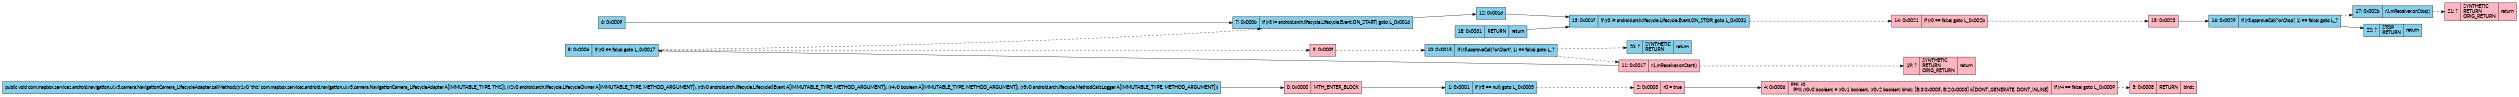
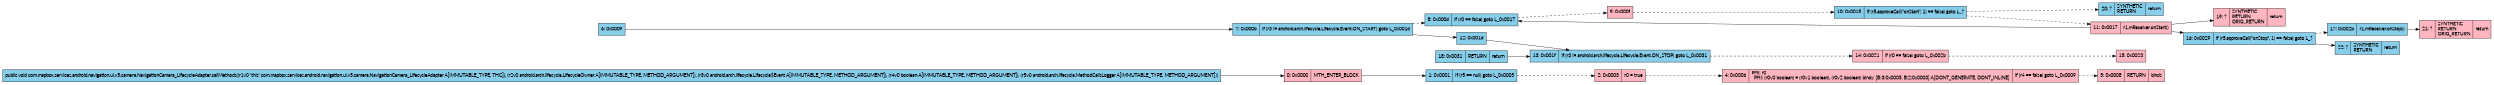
(2437, 12) -> (2412, 29)
(2192, 21) -> (2176, 32)
(2388, 28) -> (2366, 45)
(958, 43) -> (1417, 23)
(1800, 66) -> (2191, 23)
(1721, 88) -> (1682, 76)
